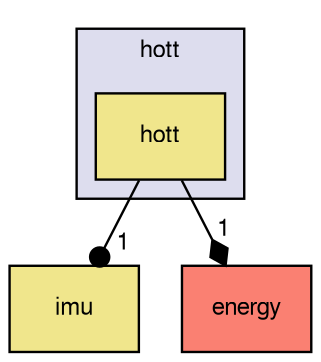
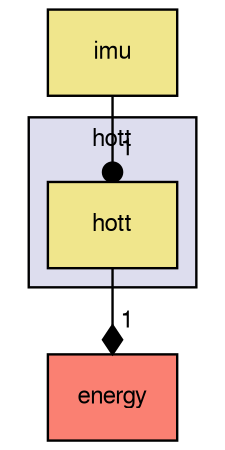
(122, 214) -> (113, 133)
